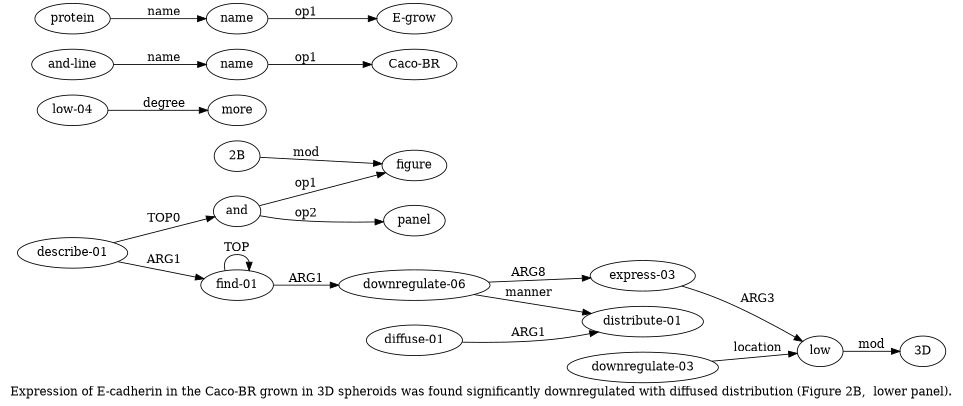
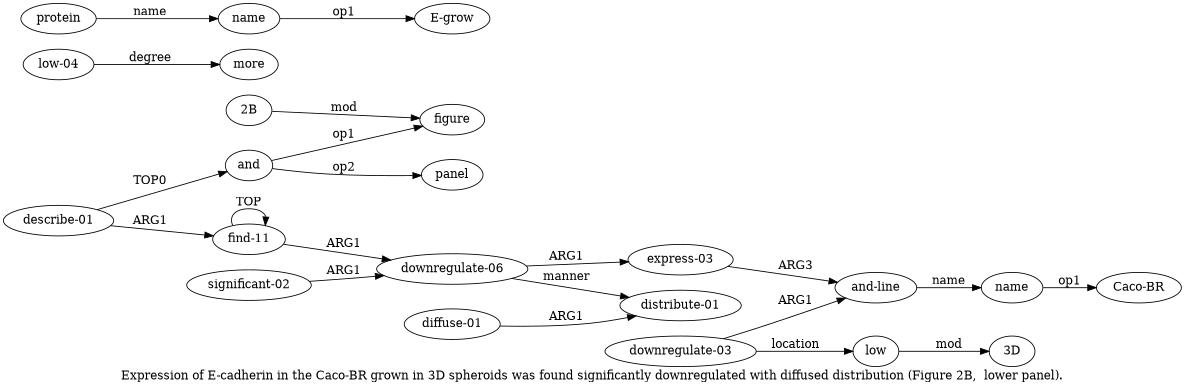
(529, 273) -> (566, 257)
(237, 285) -> (249, 239)
none -> (249, 285)
(740, 308) -> (778, 274)
none -> (781, 320)
